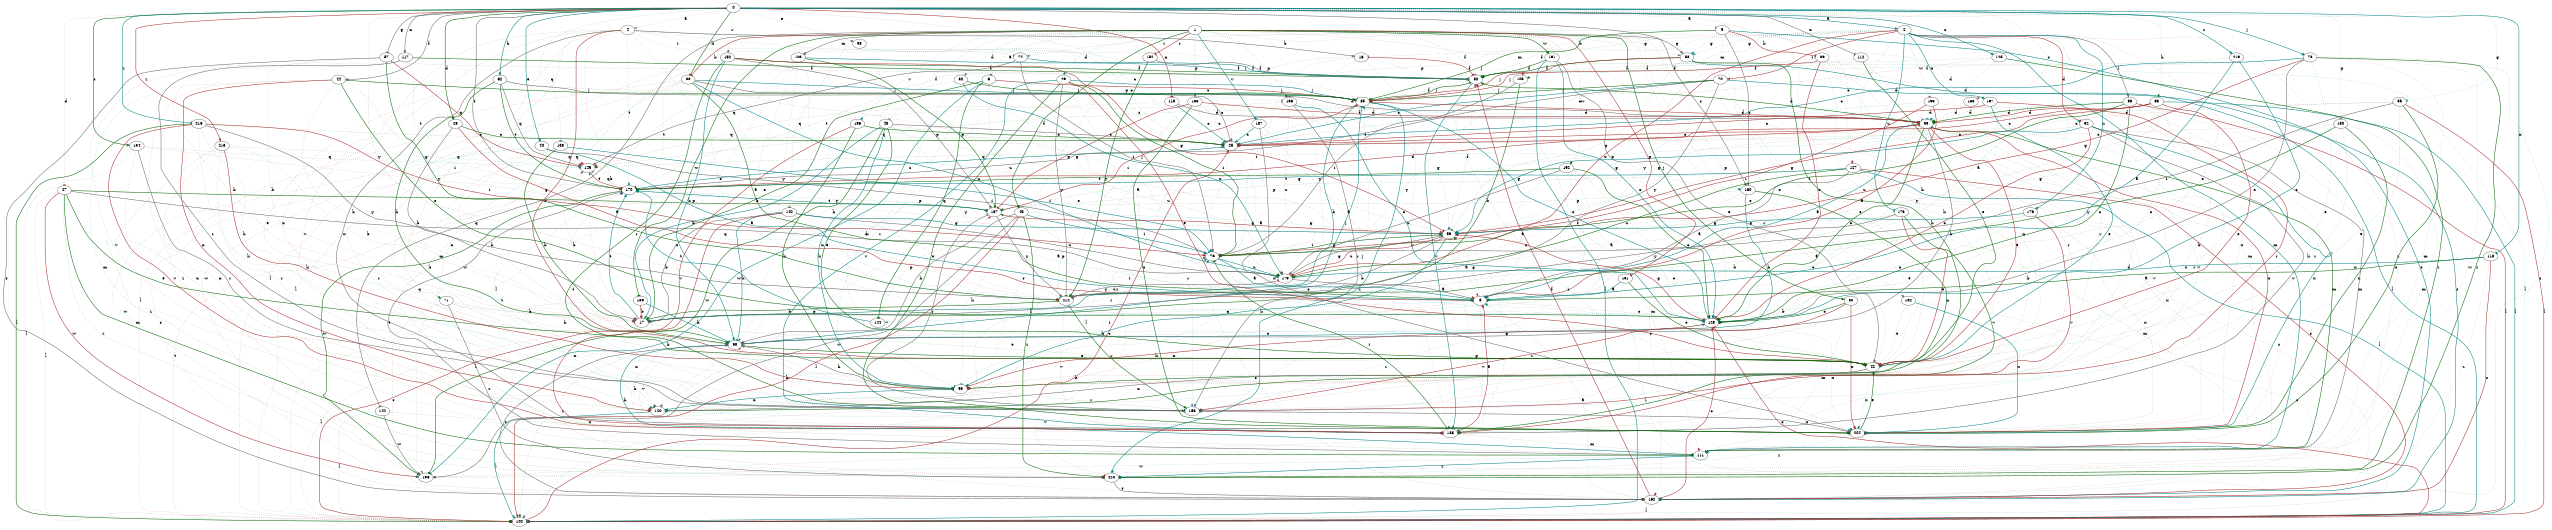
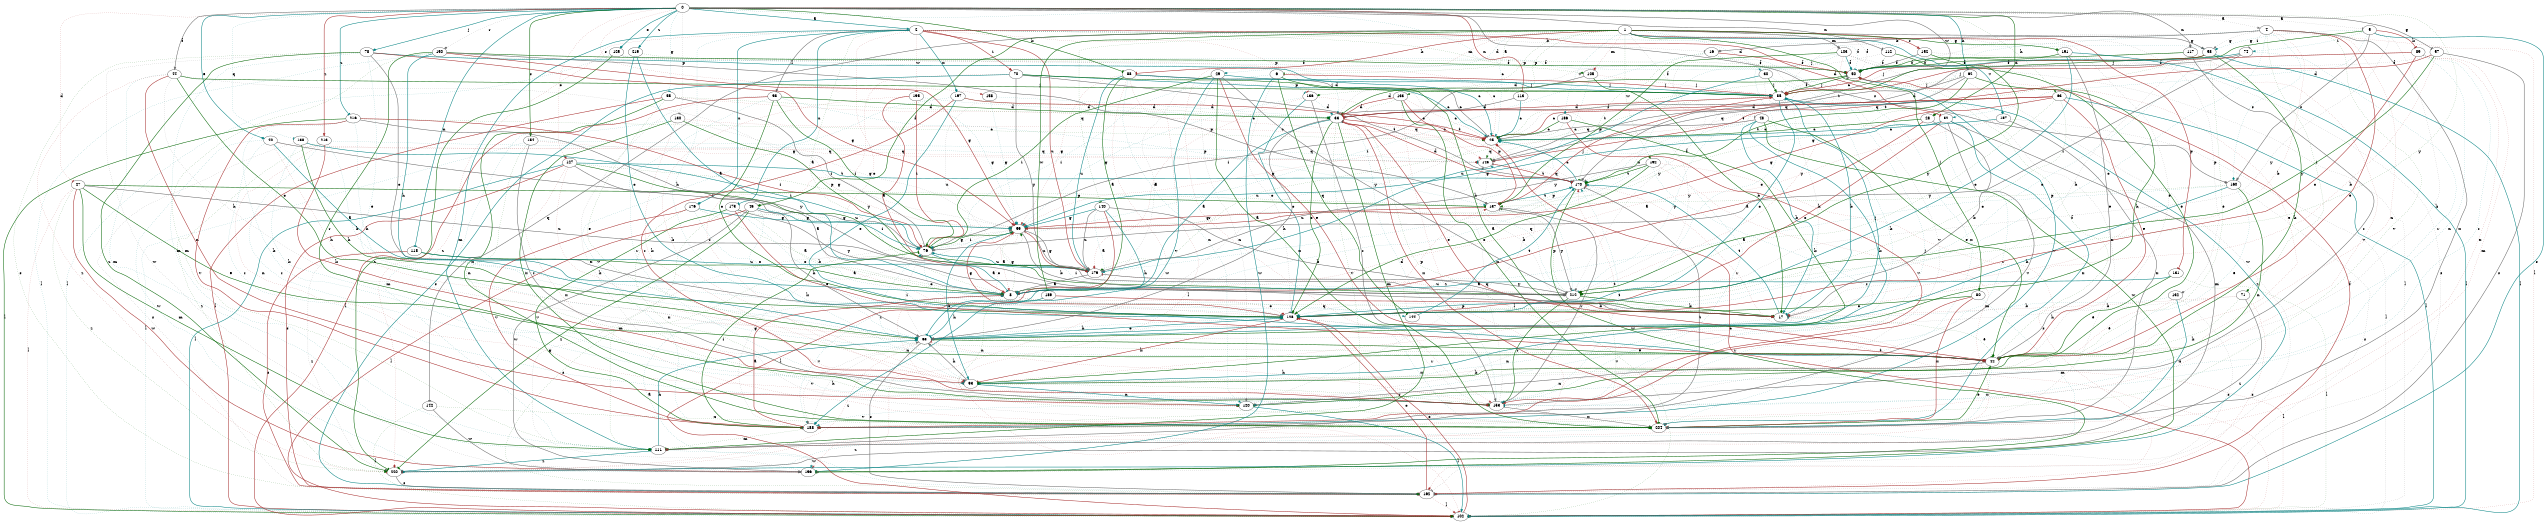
(1173, 43) -> (1776, 33)
(859, 44) -> none
(1198, 334) -> (1106, 329)
